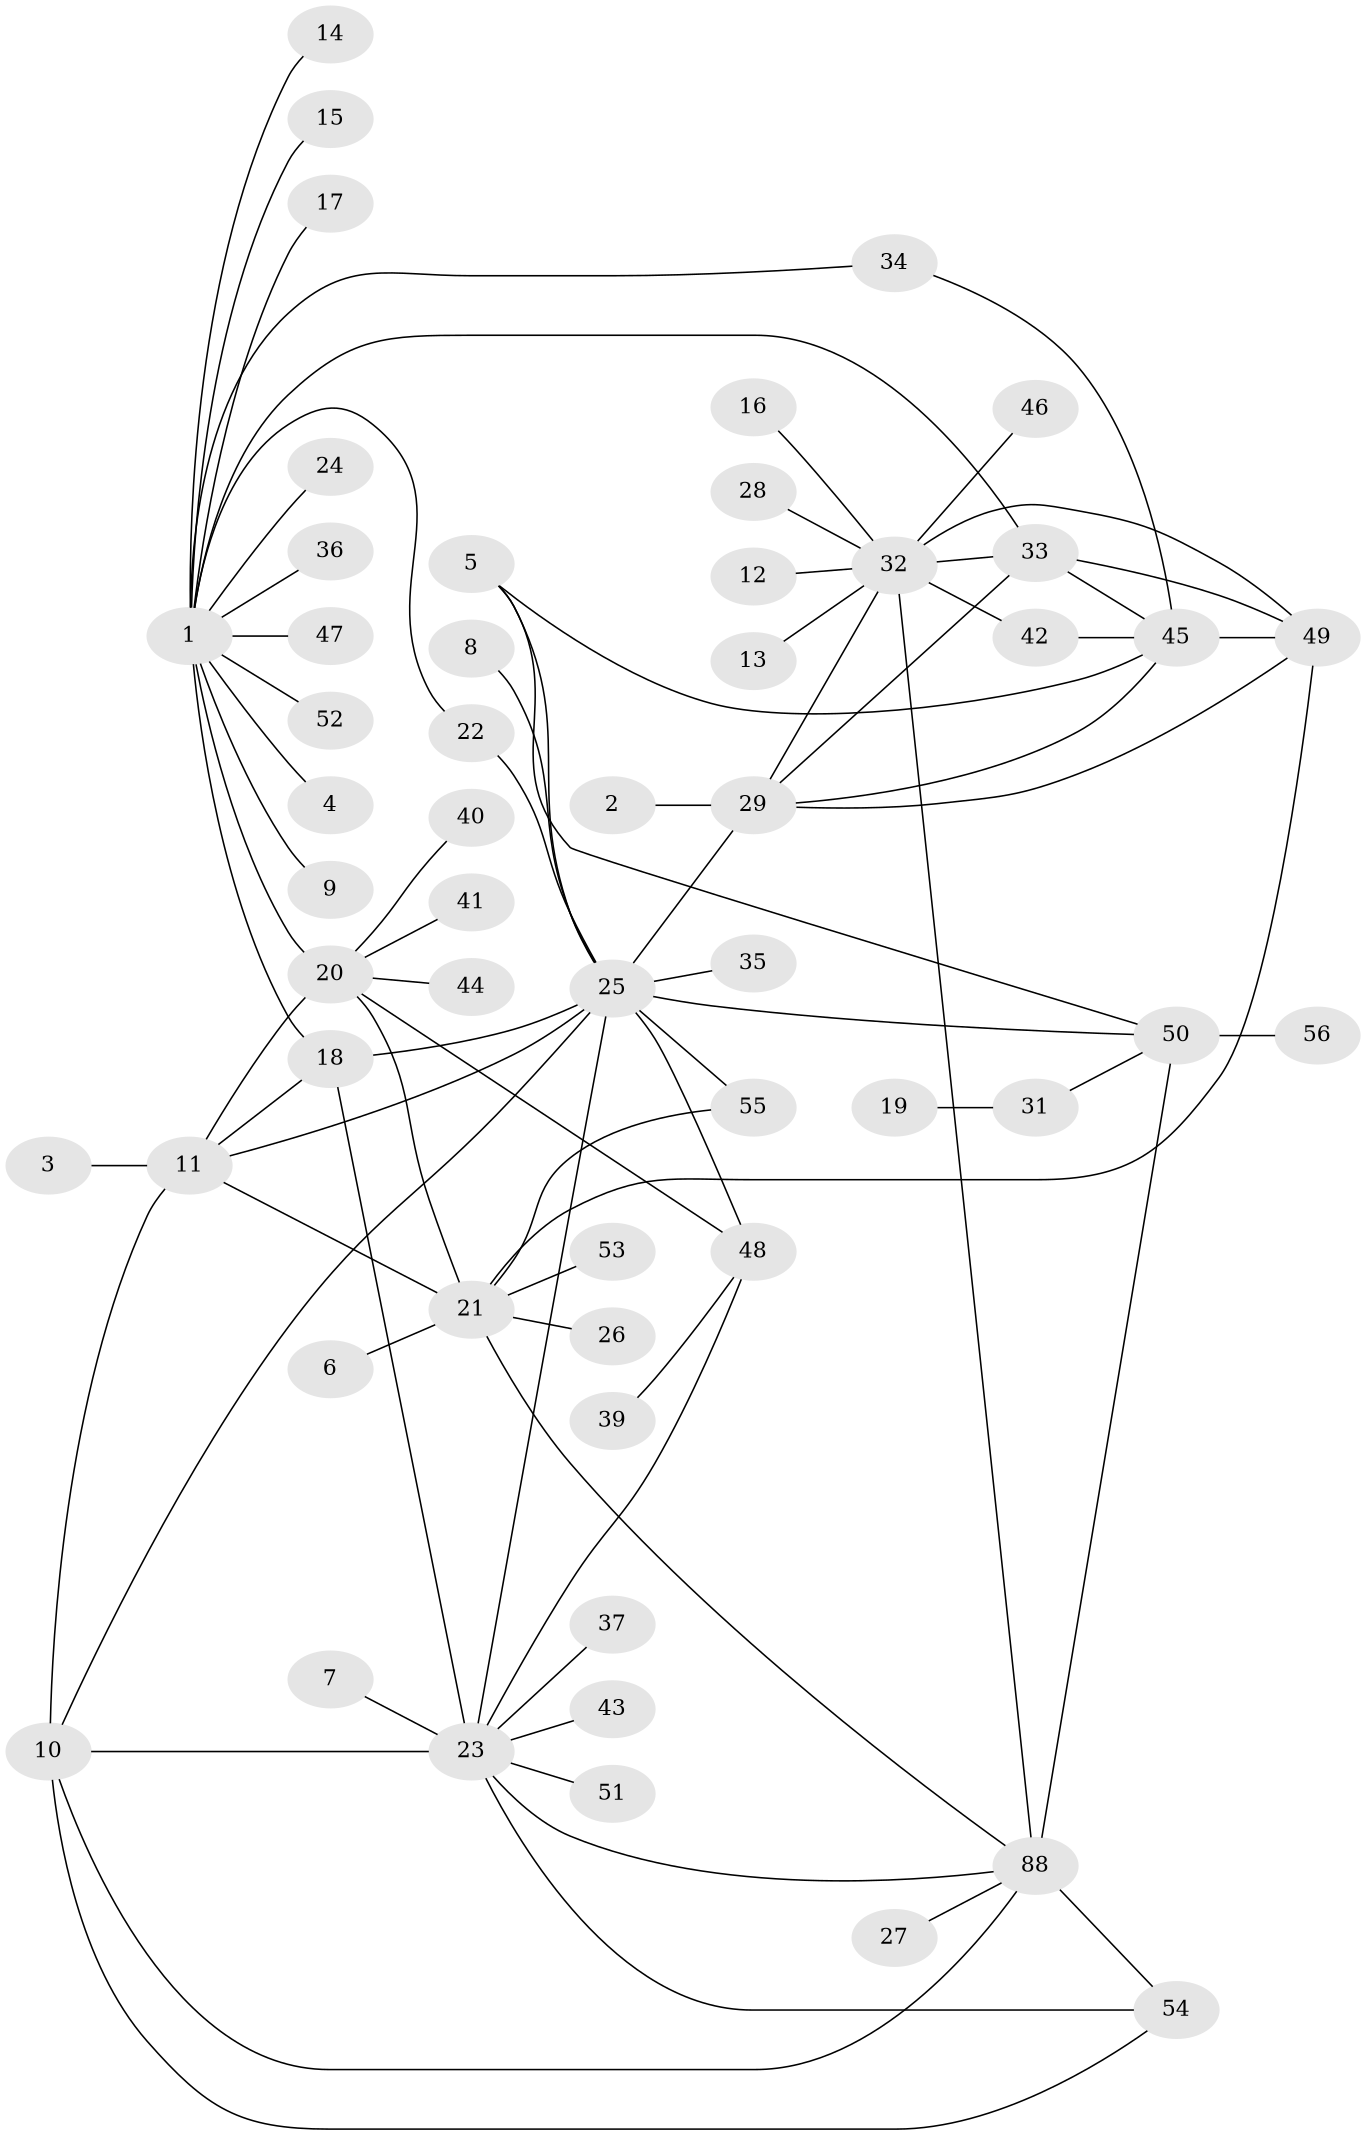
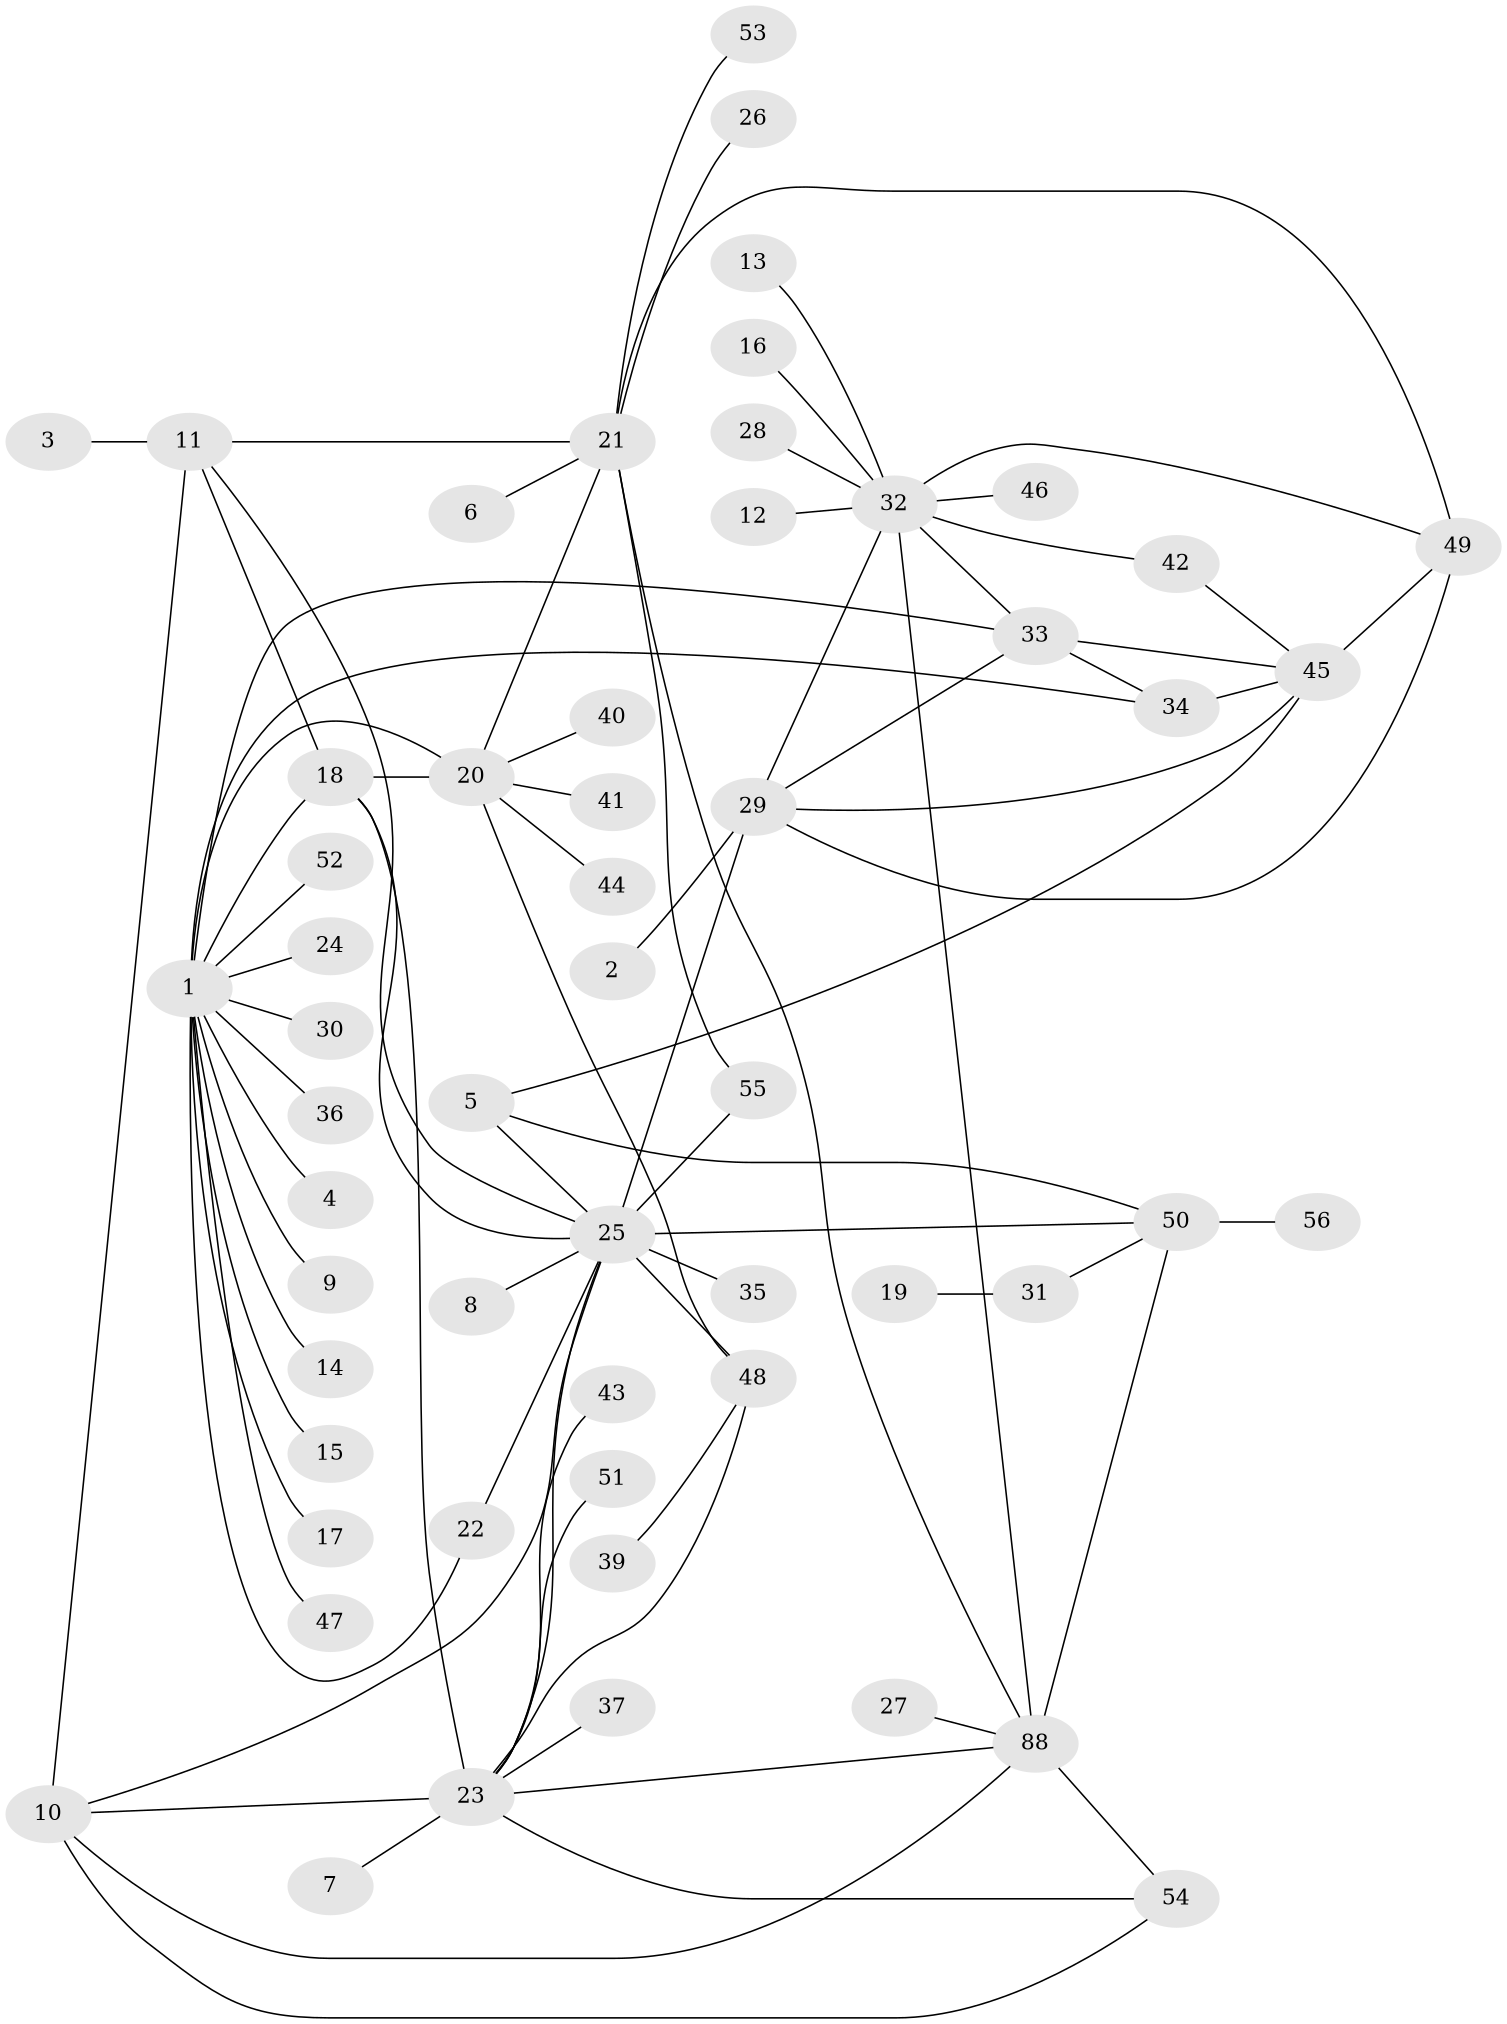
(1182, 584) -> (1106, 672)
none -> (331, 1031)
(252, 1066) -> (401, 777)
